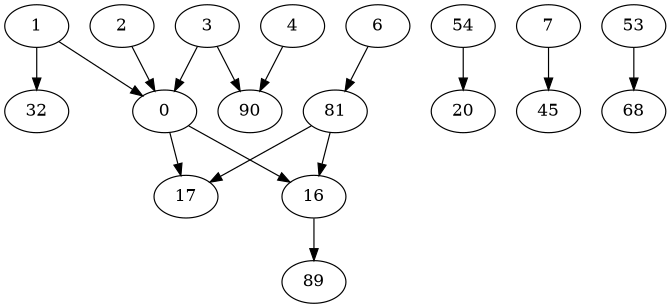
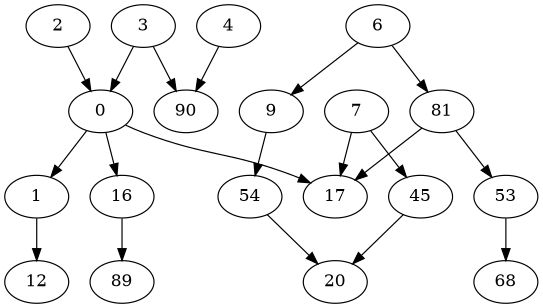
(96, 66) -> (72, 149)
(37, 111) -> (37, 282)
none -> (271, 111)
(326, 148) -> (470, 149)
none -> (347, 148)
none -> (382, 235)
